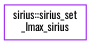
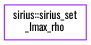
(45, 22) -> (45, 22)
